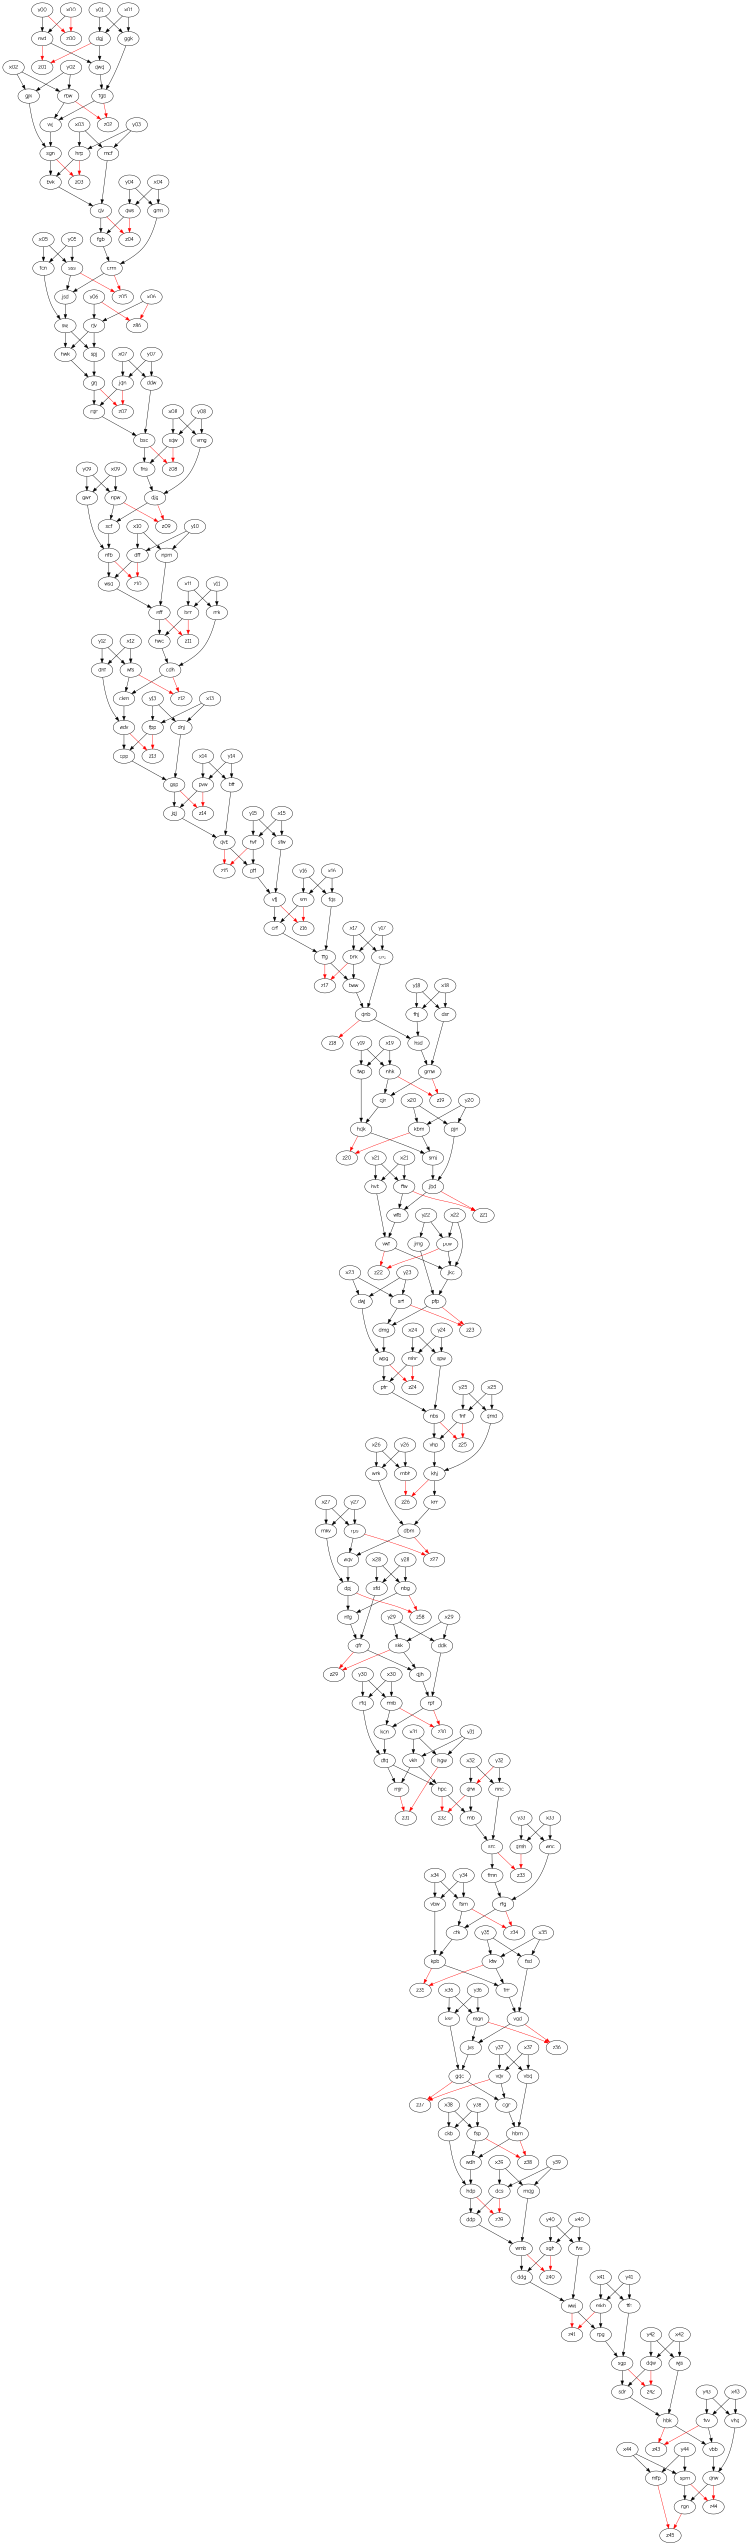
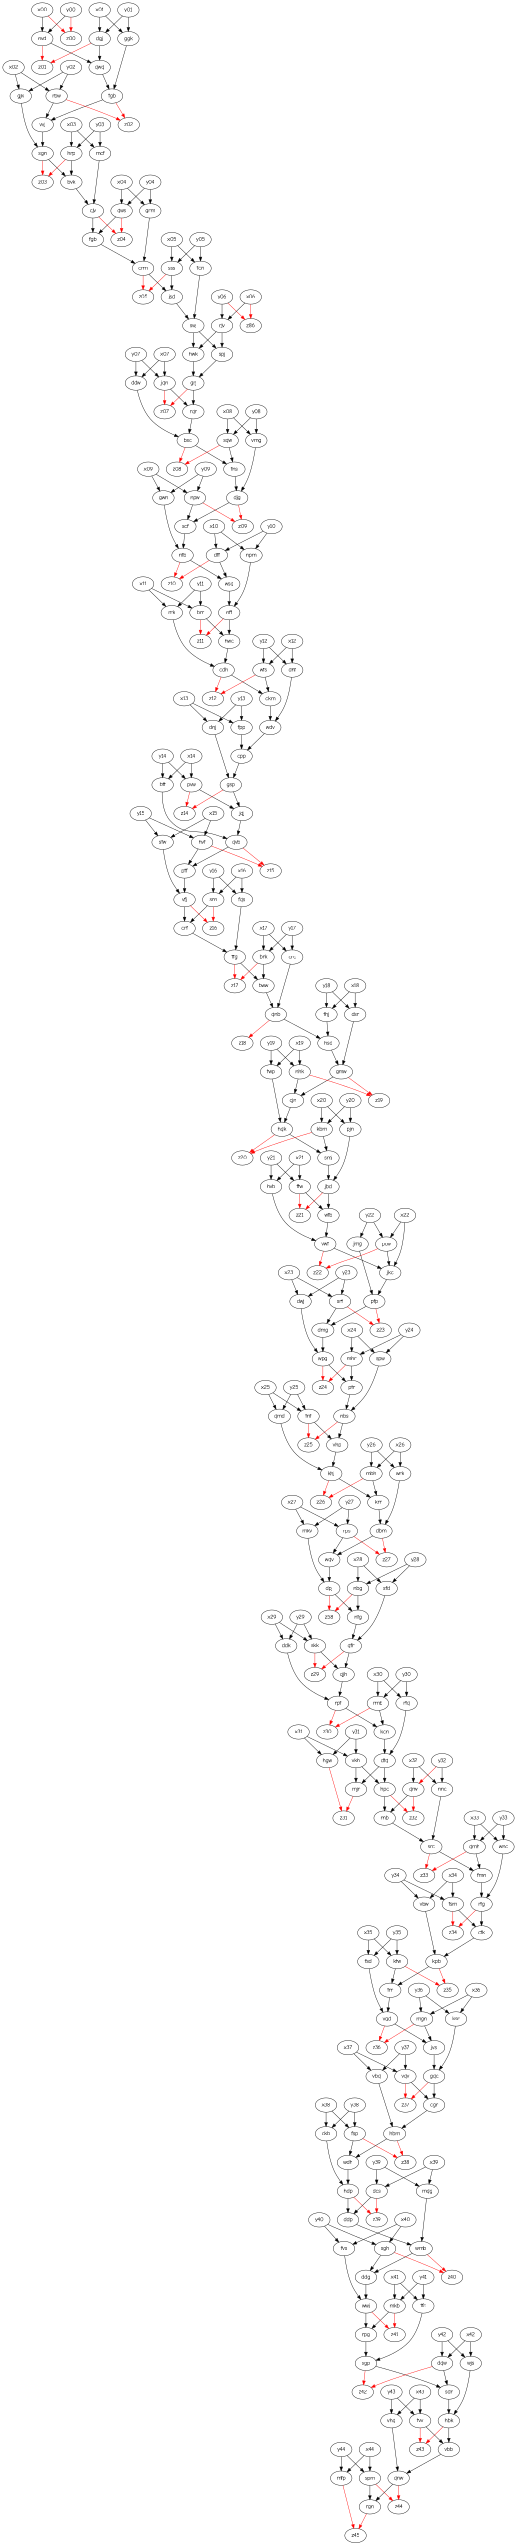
(153, 756) -> none
none -> (374, 1486)
none -> (477, 1859)
